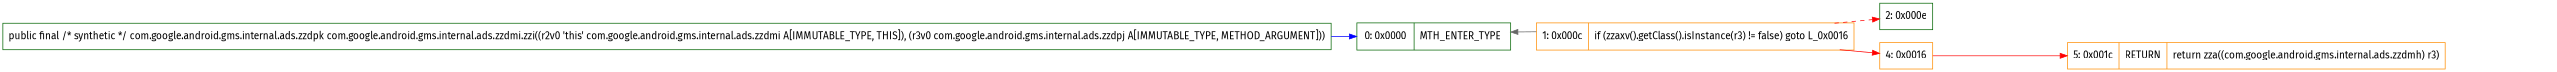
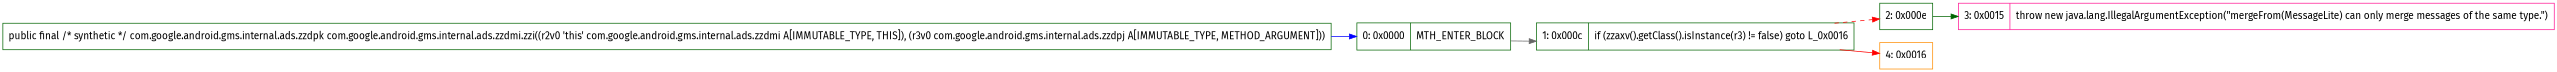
none -> (2256, 16)
(1527, 32) -> (1520, 41)
(1461, 36) -> (1461, 36)
(1695, 36) -> (1695, 36)
(2256, 56) -> none
